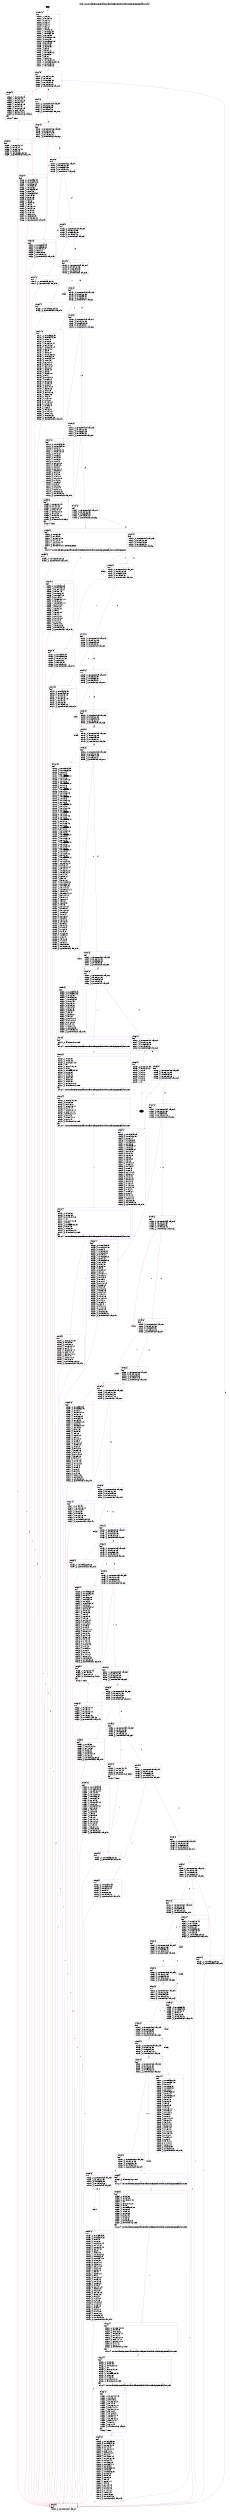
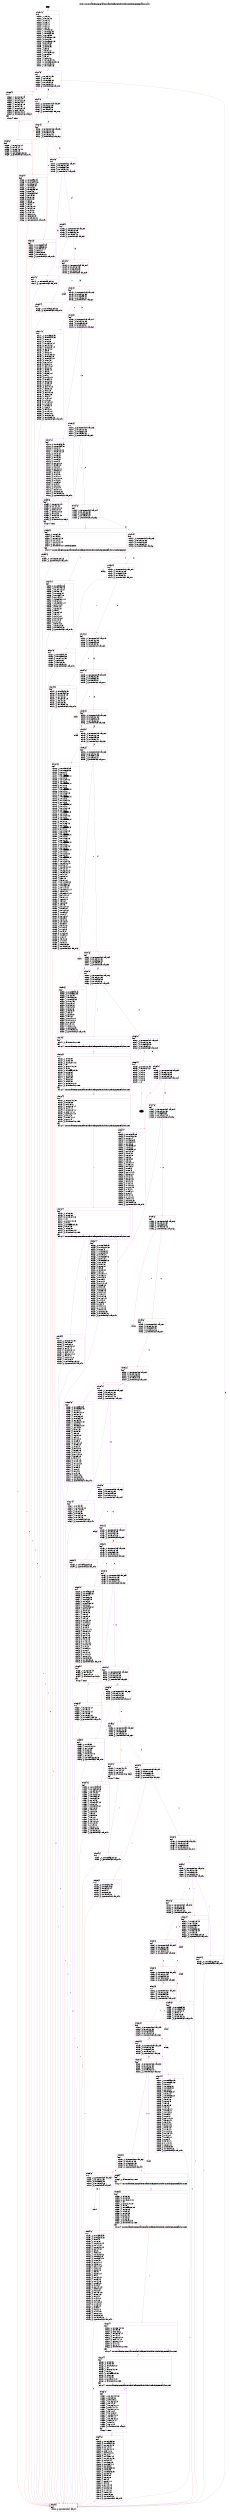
(117, 1374) -> none
